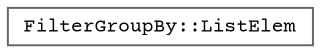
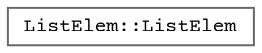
(160, 27) -> (131, 27)
